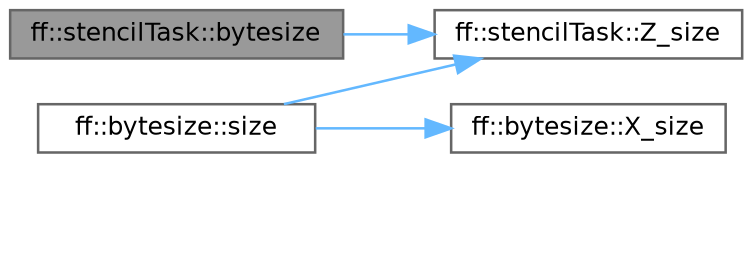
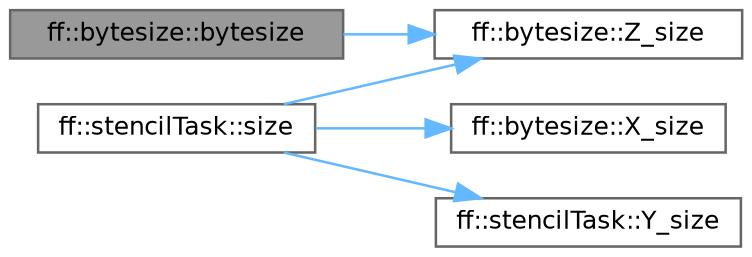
(177, 34) -> (177, 34)
(588, 34) -> (588, 34)
(177, 128) -> (177, 128)
none -> (588, 222)
